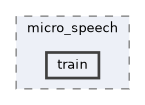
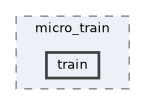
(73, 29) -> (73, 29)
